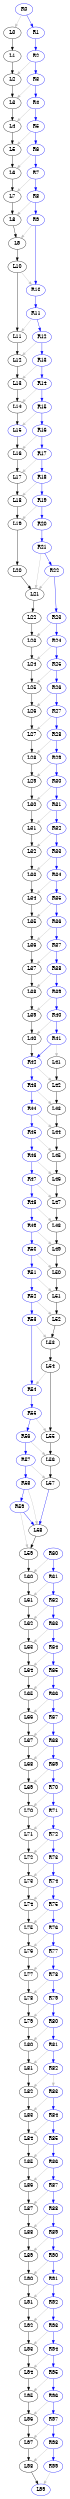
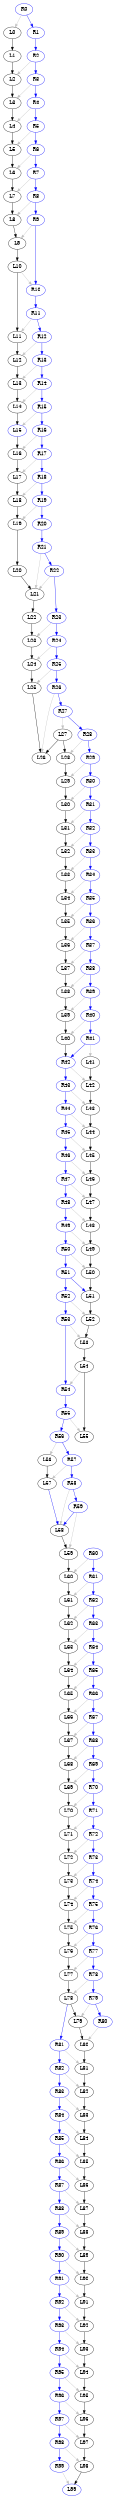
(32, 722) -> (53, 745)
(43, 1284) -> (77, 1284)
(50, 1447) -> none
(53, 2032) -> (64, 2020)
(53, 2079) -> (59, 2079)
